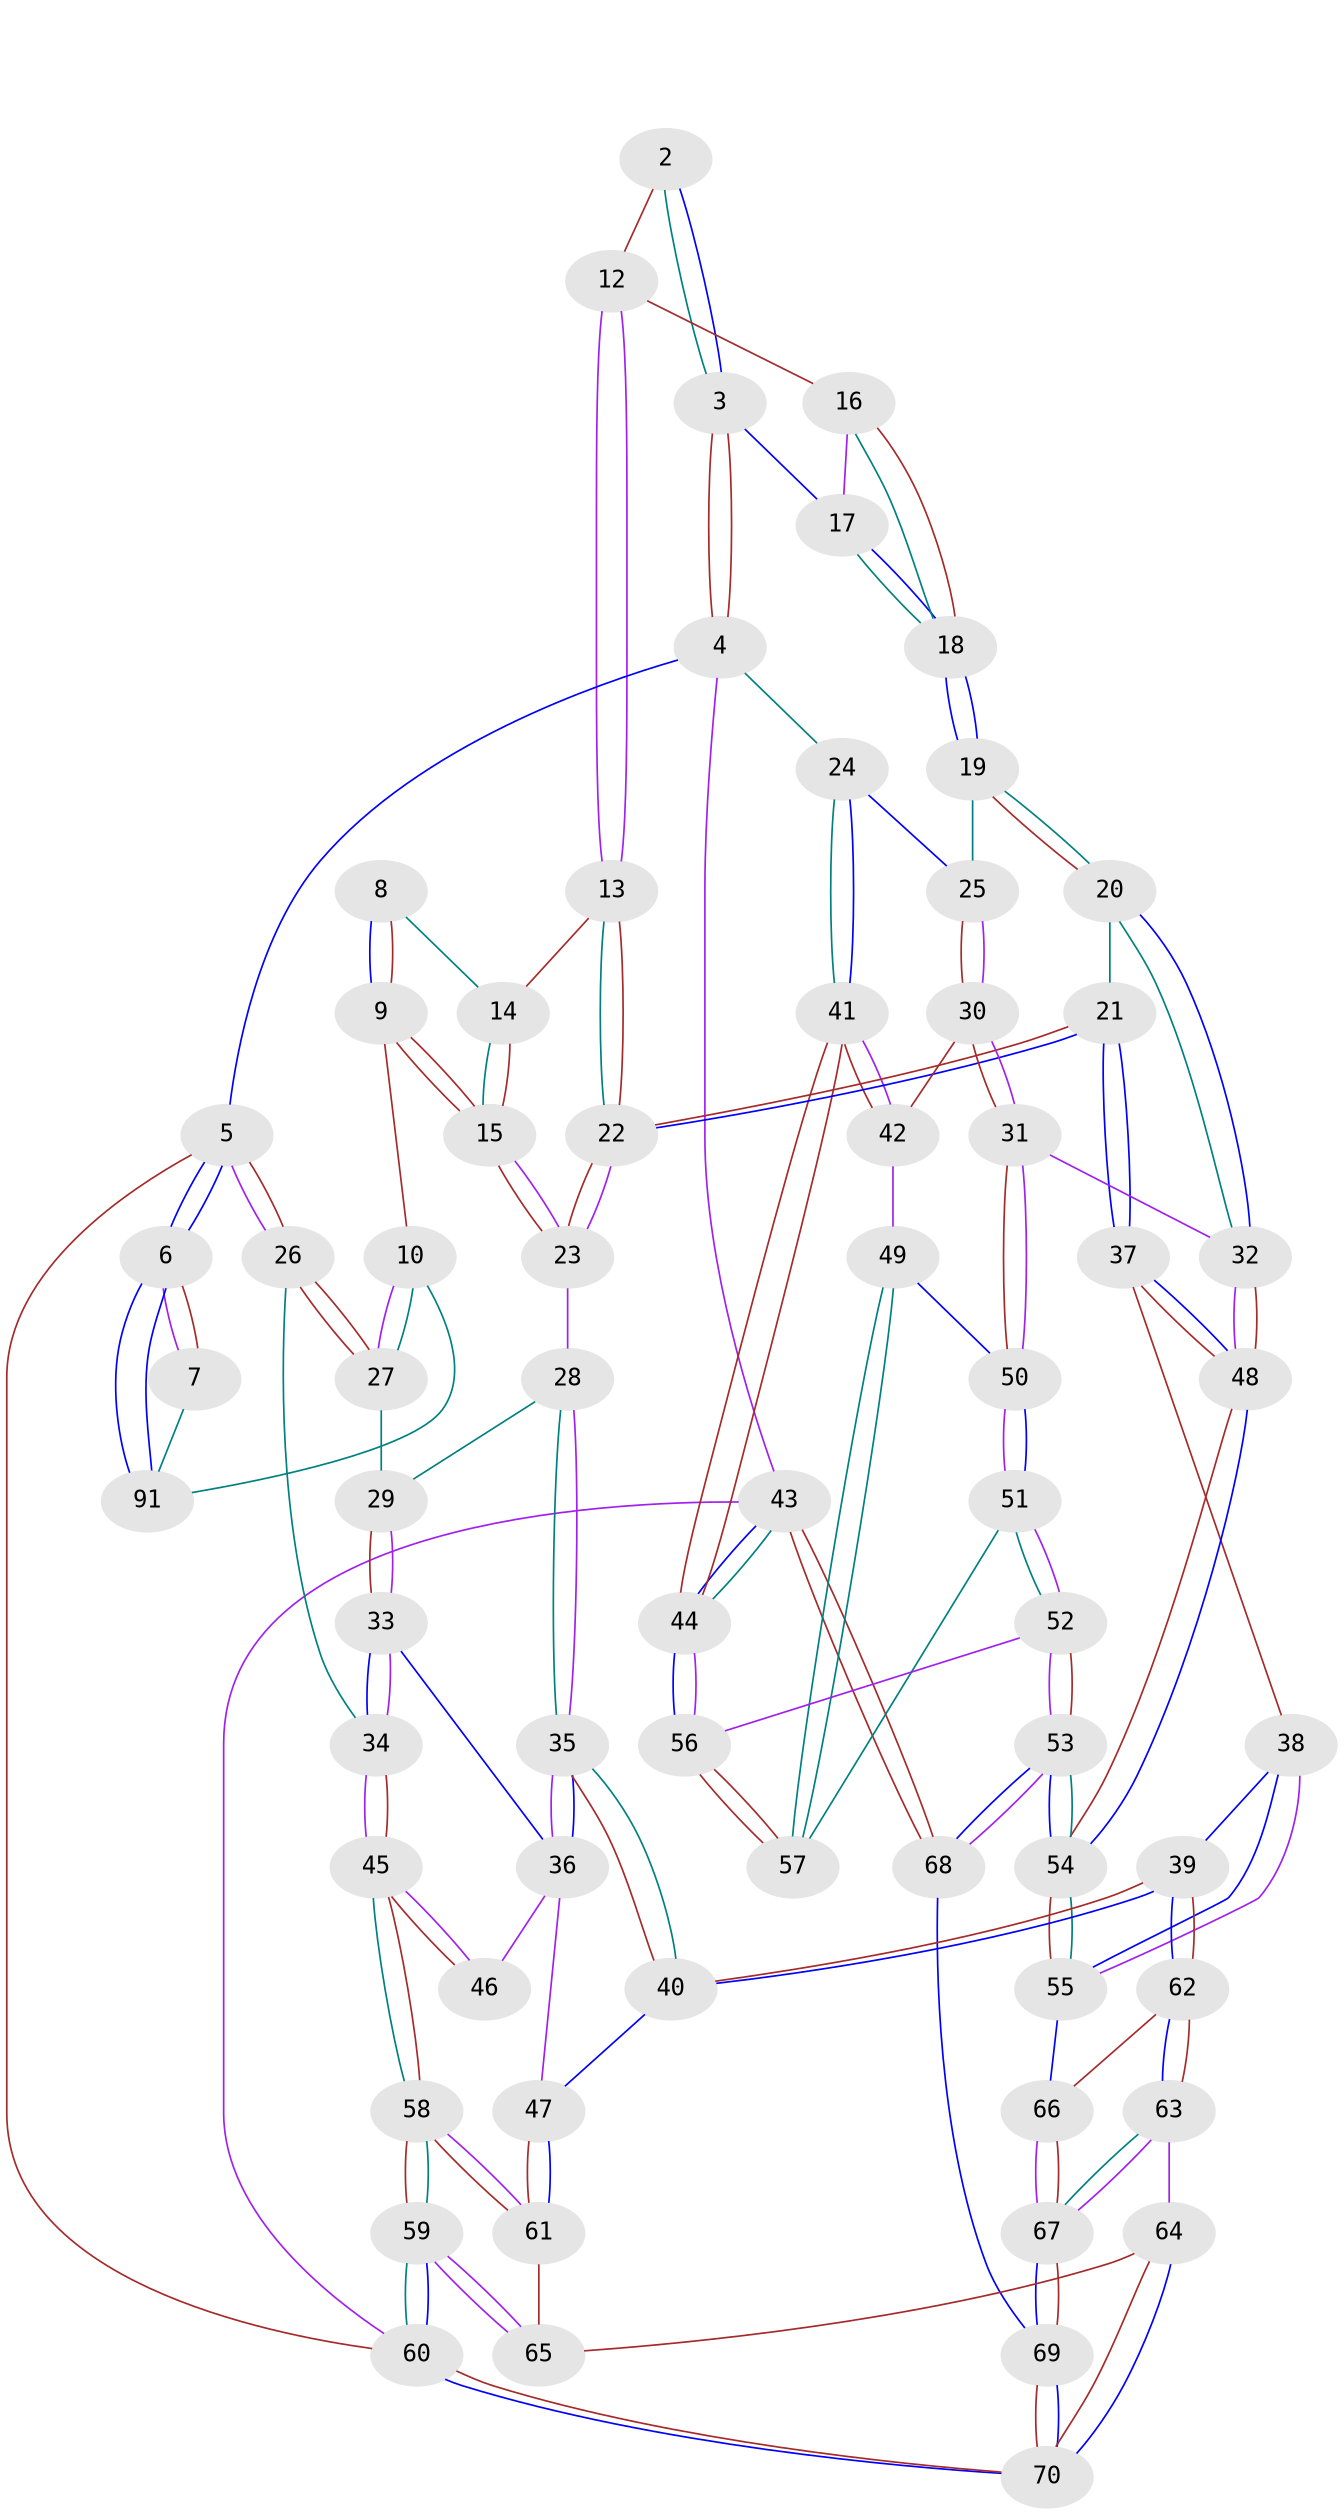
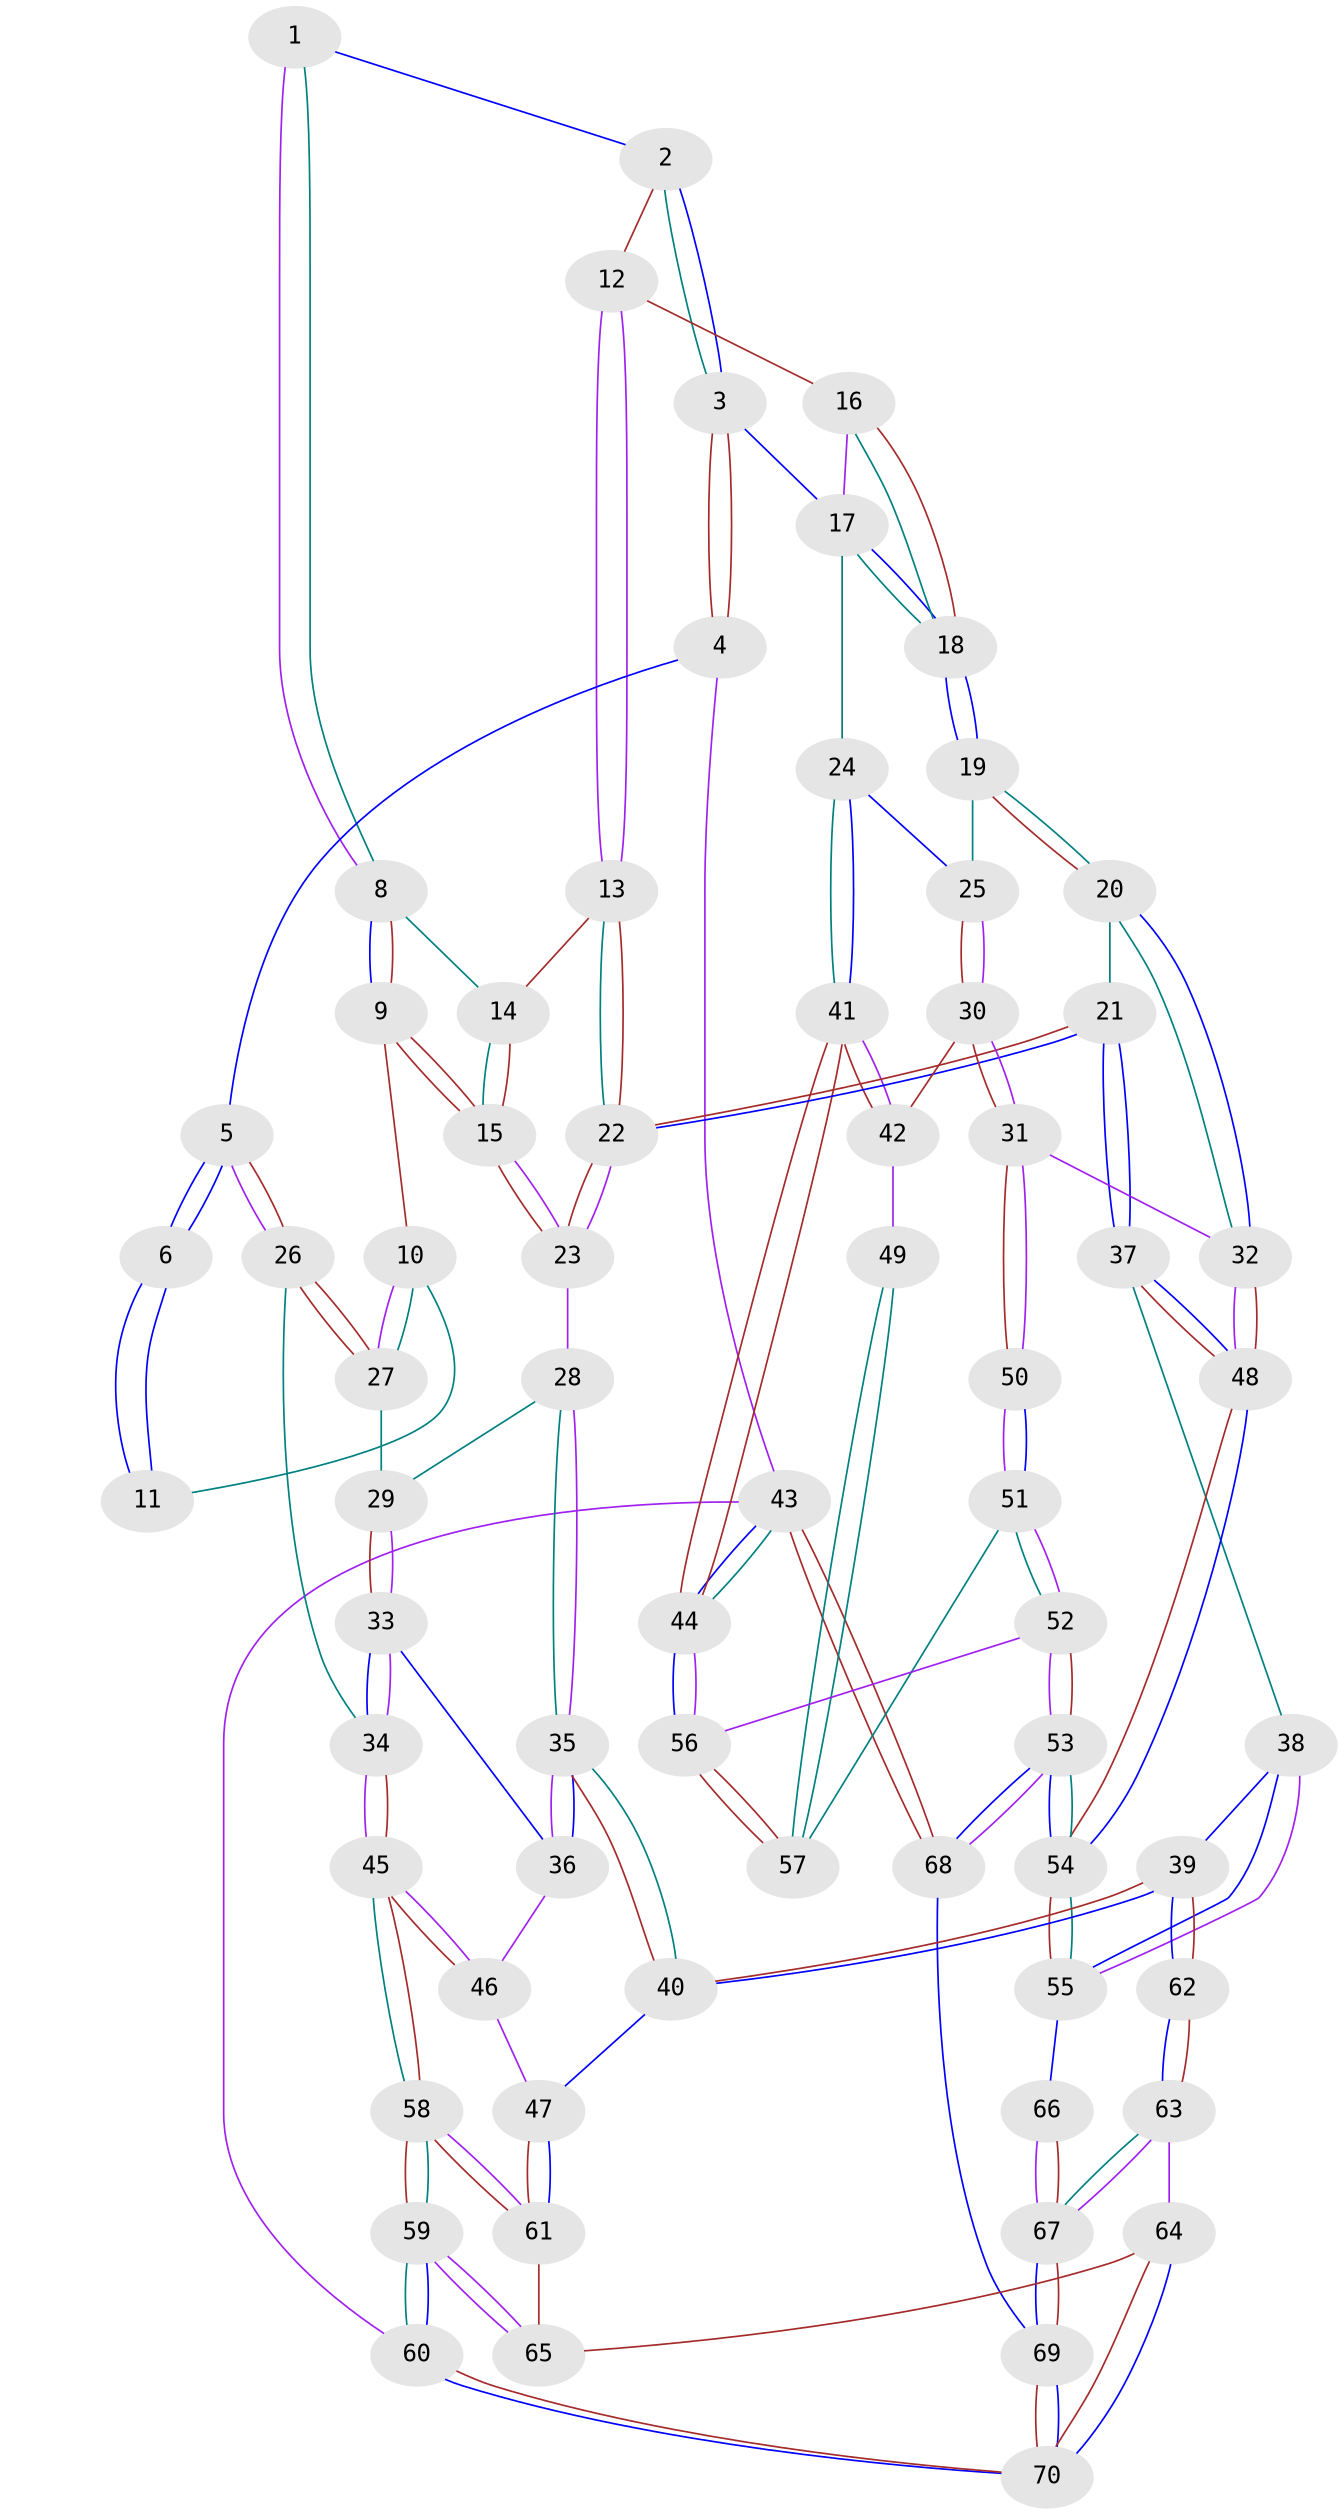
none -> (295, 37)
(781, 708) -> (842, 647)
(954, 1318) -> none
(195, 1379) -> none
(1200, 1480) -> (1200, 1480)
(147, 1501) -> (147, 1501)
(7, 1829) -> none
(551, 1989) -> (512, 2050)
(1115, 2050) -> none
